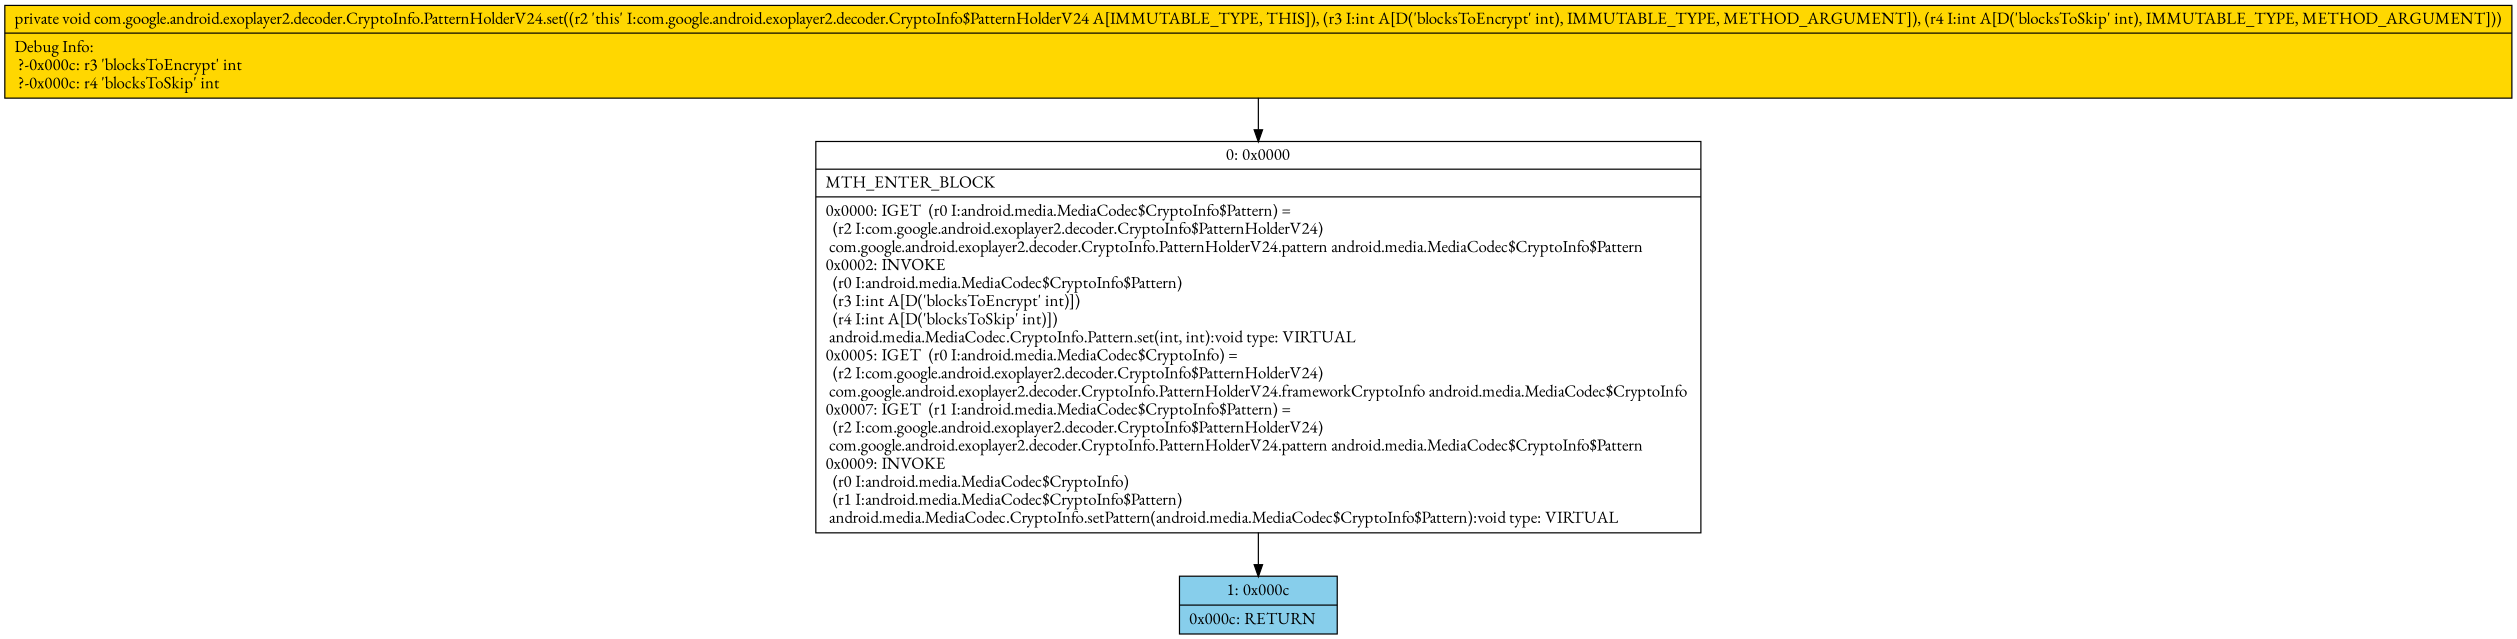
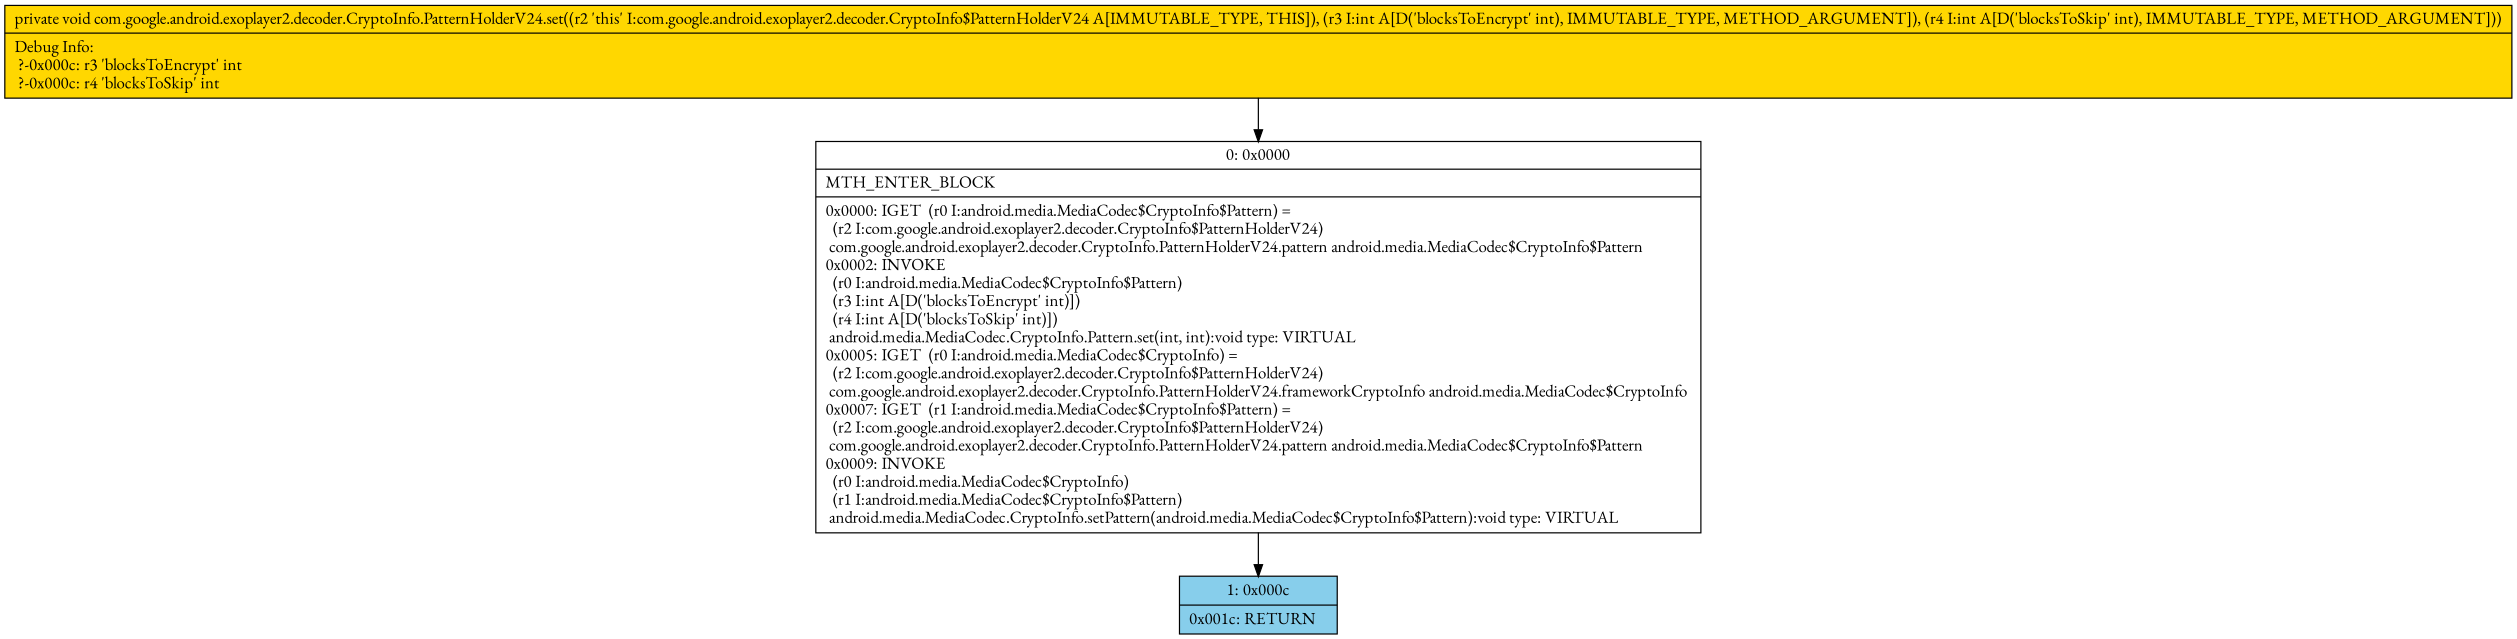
(1258, 619) -> (1258, 619)
